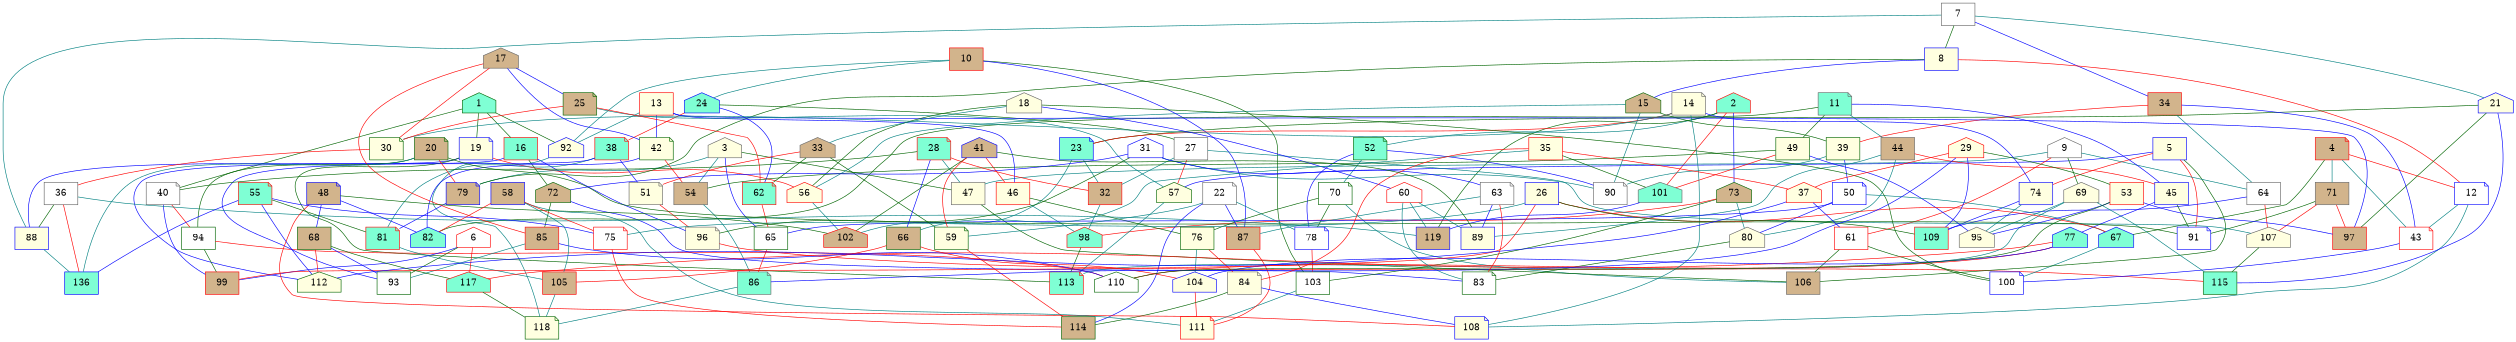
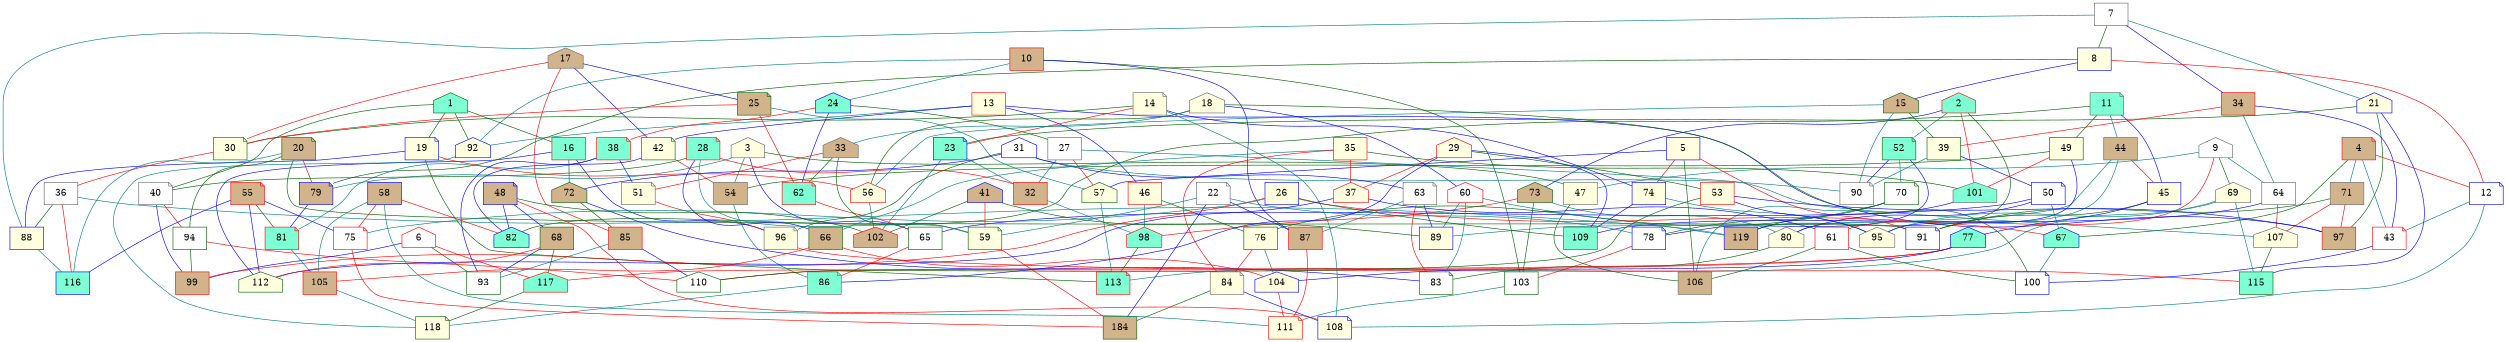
(1324, 135) -> (690, 118)
(991, 164) -> none
(955, 177) -> (813, 226)
(255, 194) -> (248, 194)
(82, 283) -> (73, 283)
(1078, 328) -> (1120, 328)
